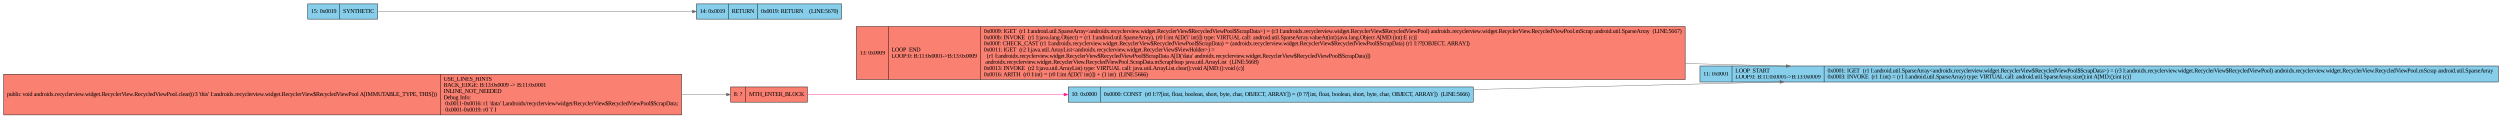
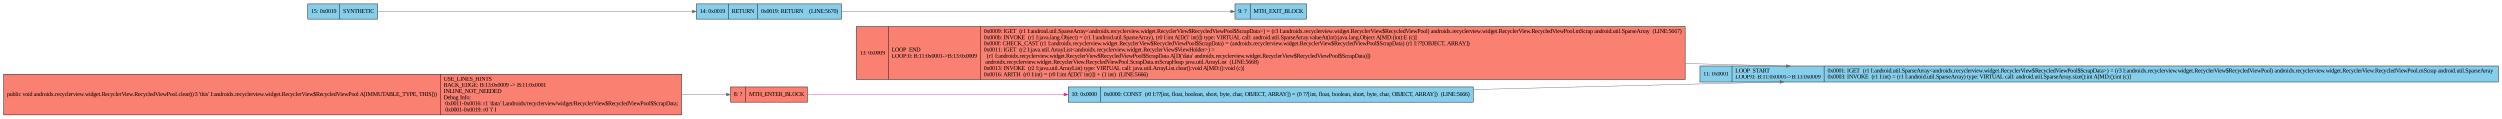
none -> (1271, 12)
